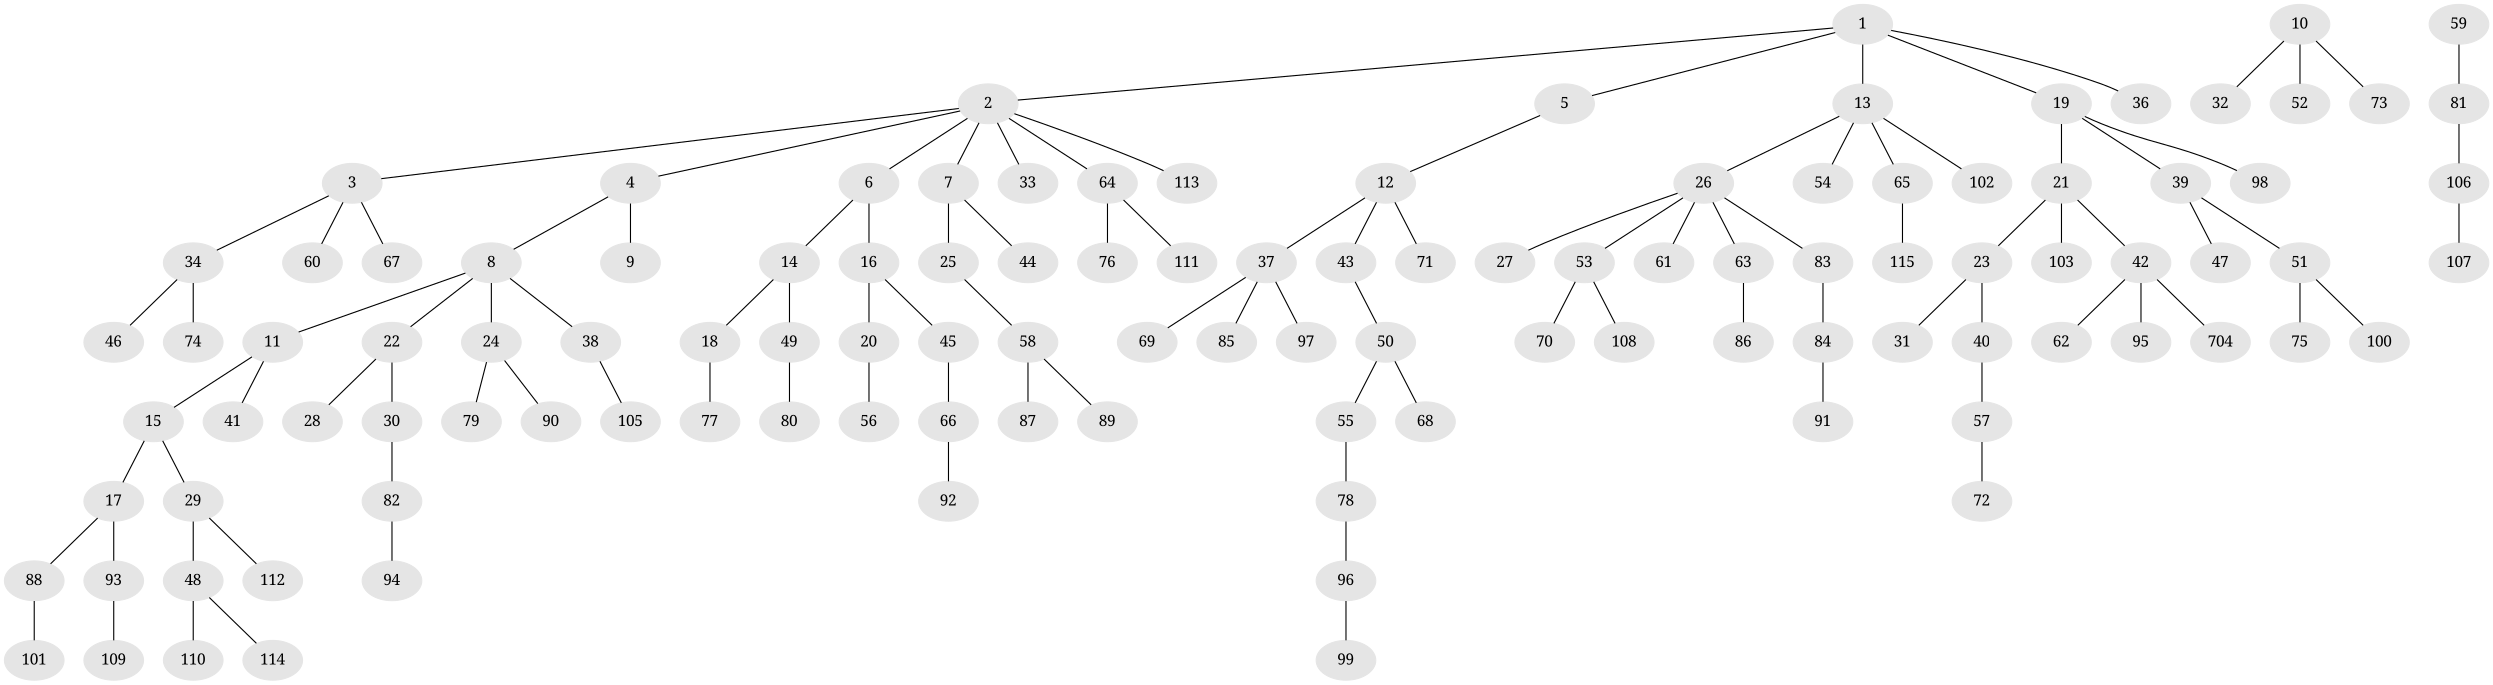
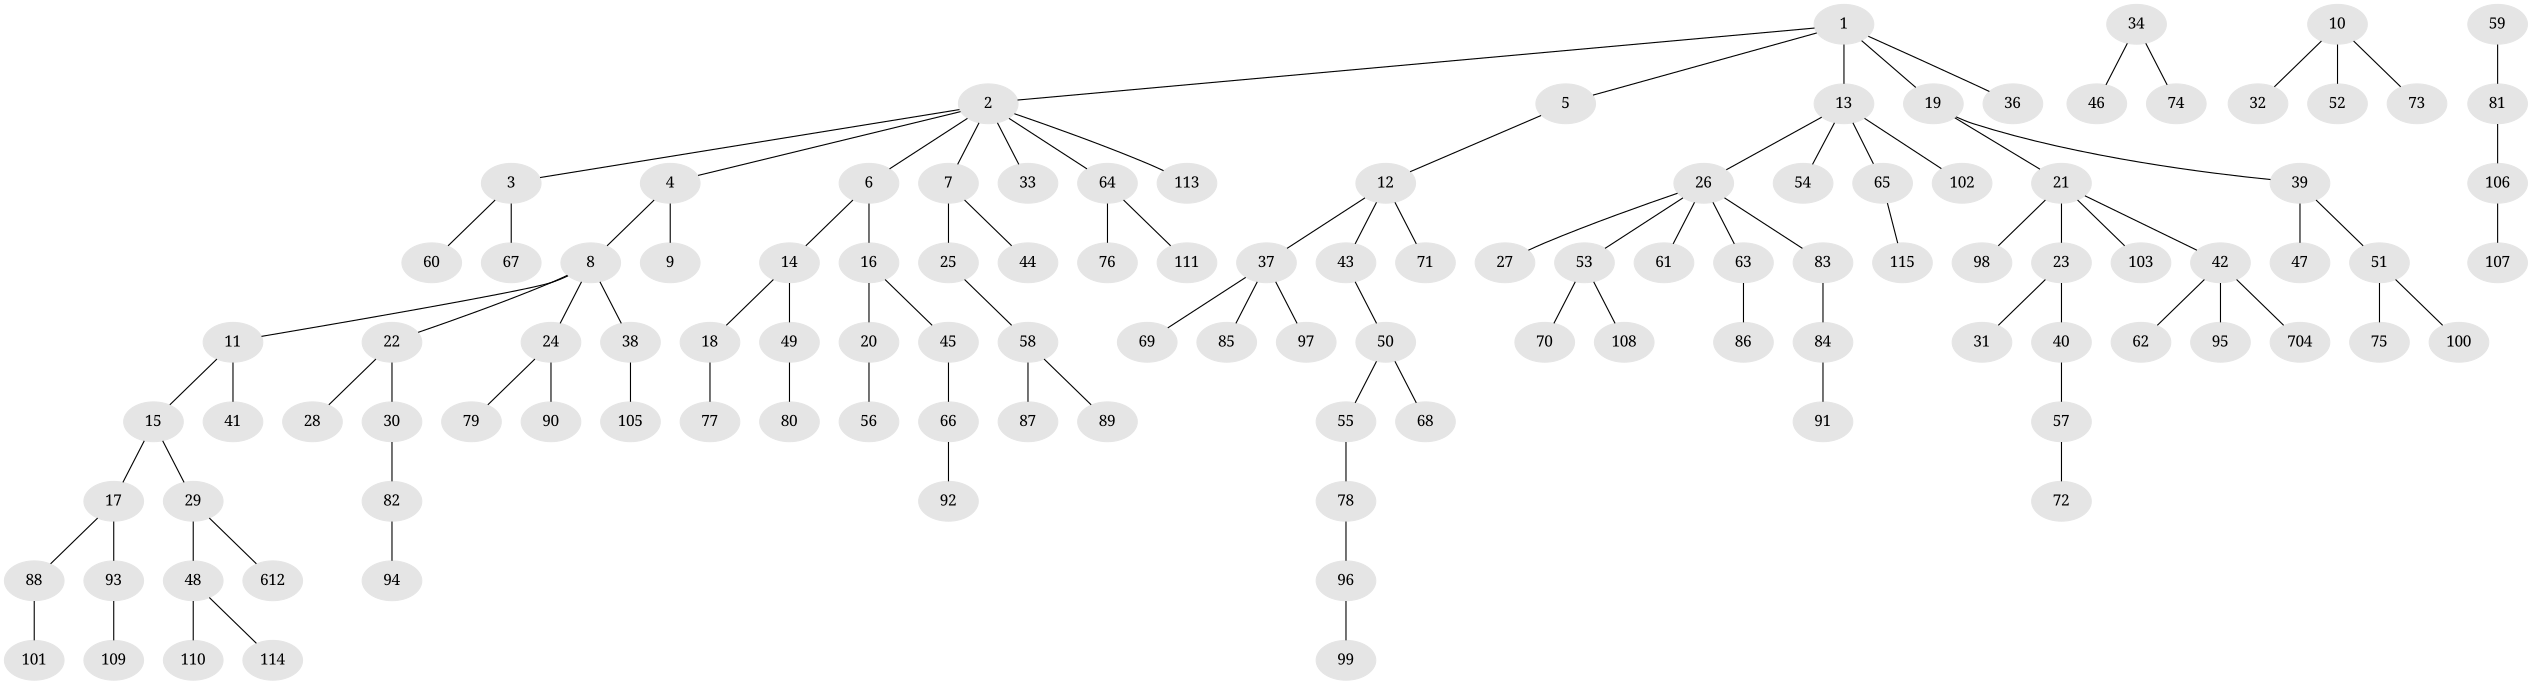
(2161, 144) -> (2022, 223)
(273, 223) -> none
(273, 581) -> (273, 581)
